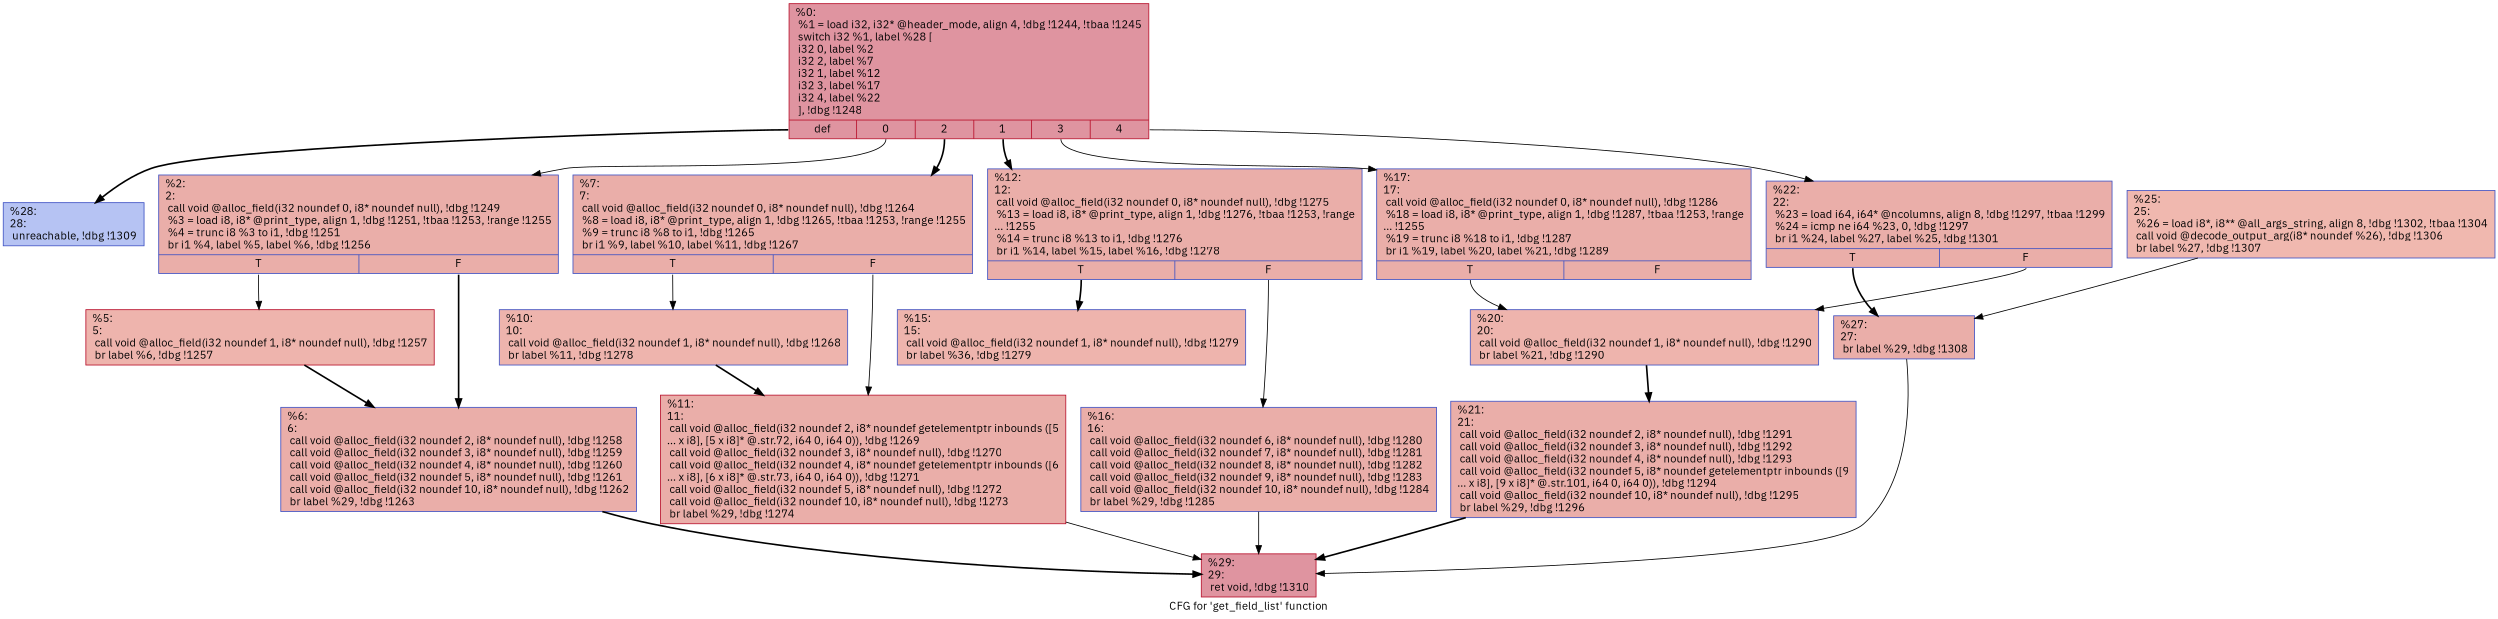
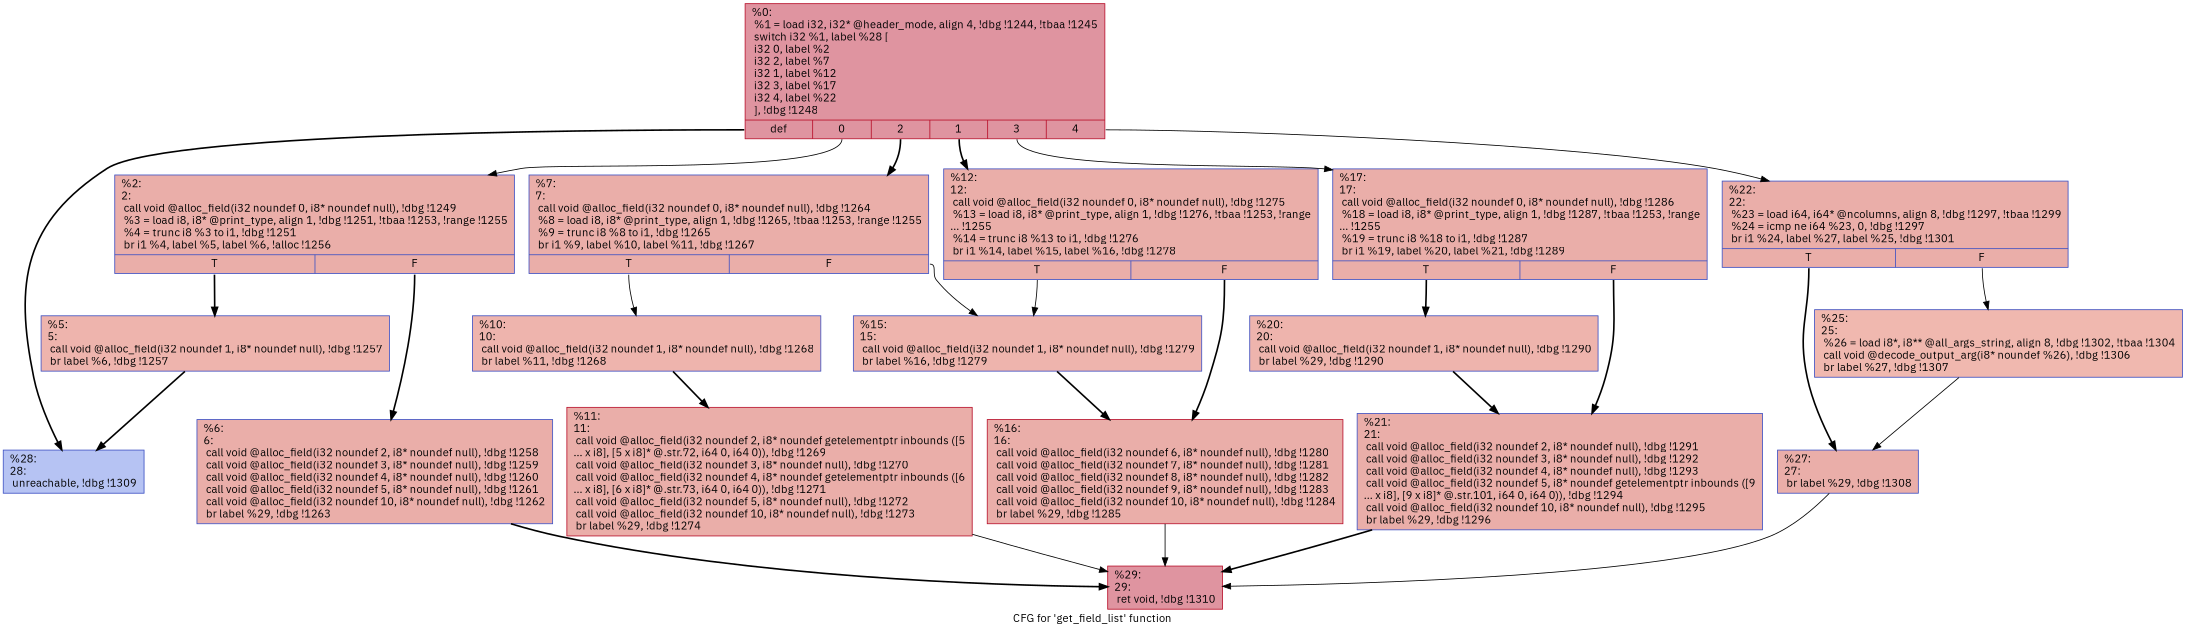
(268, 245) -> (227, 245)
(259, 288) -> (215, 291)
(1081, 291) -> (1037, 294)
(1926, 291) -> (1983, 285)
(1481, 297) -> (1426, 294)
(872, 331) -> (946, 290)
(260, 337) -> (215, 343)
(1267, 339) -> (1218, 347)
none -> (1612, 344)
(570, 355) -> (543, 361)
(968, 355) -> (924, 361)
(1541, 355) -> (1320, 361)
(336, 384) -> (144, 408)
none -> (1080, 393)
(1259, 459) -> (1165, 472)
